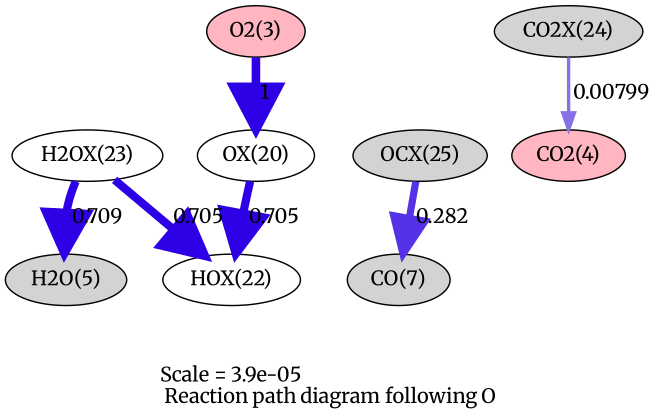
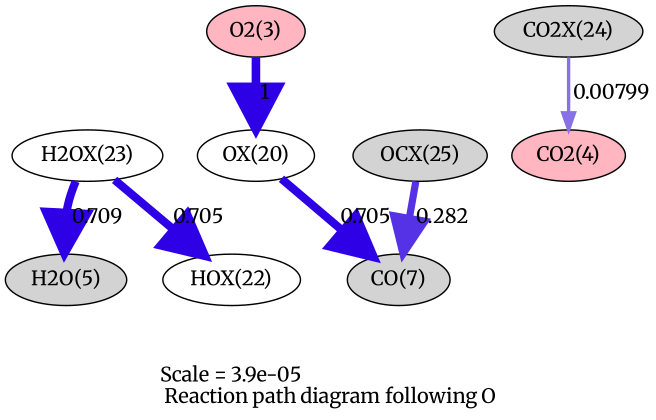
(247, 197) -> (312, 205)
